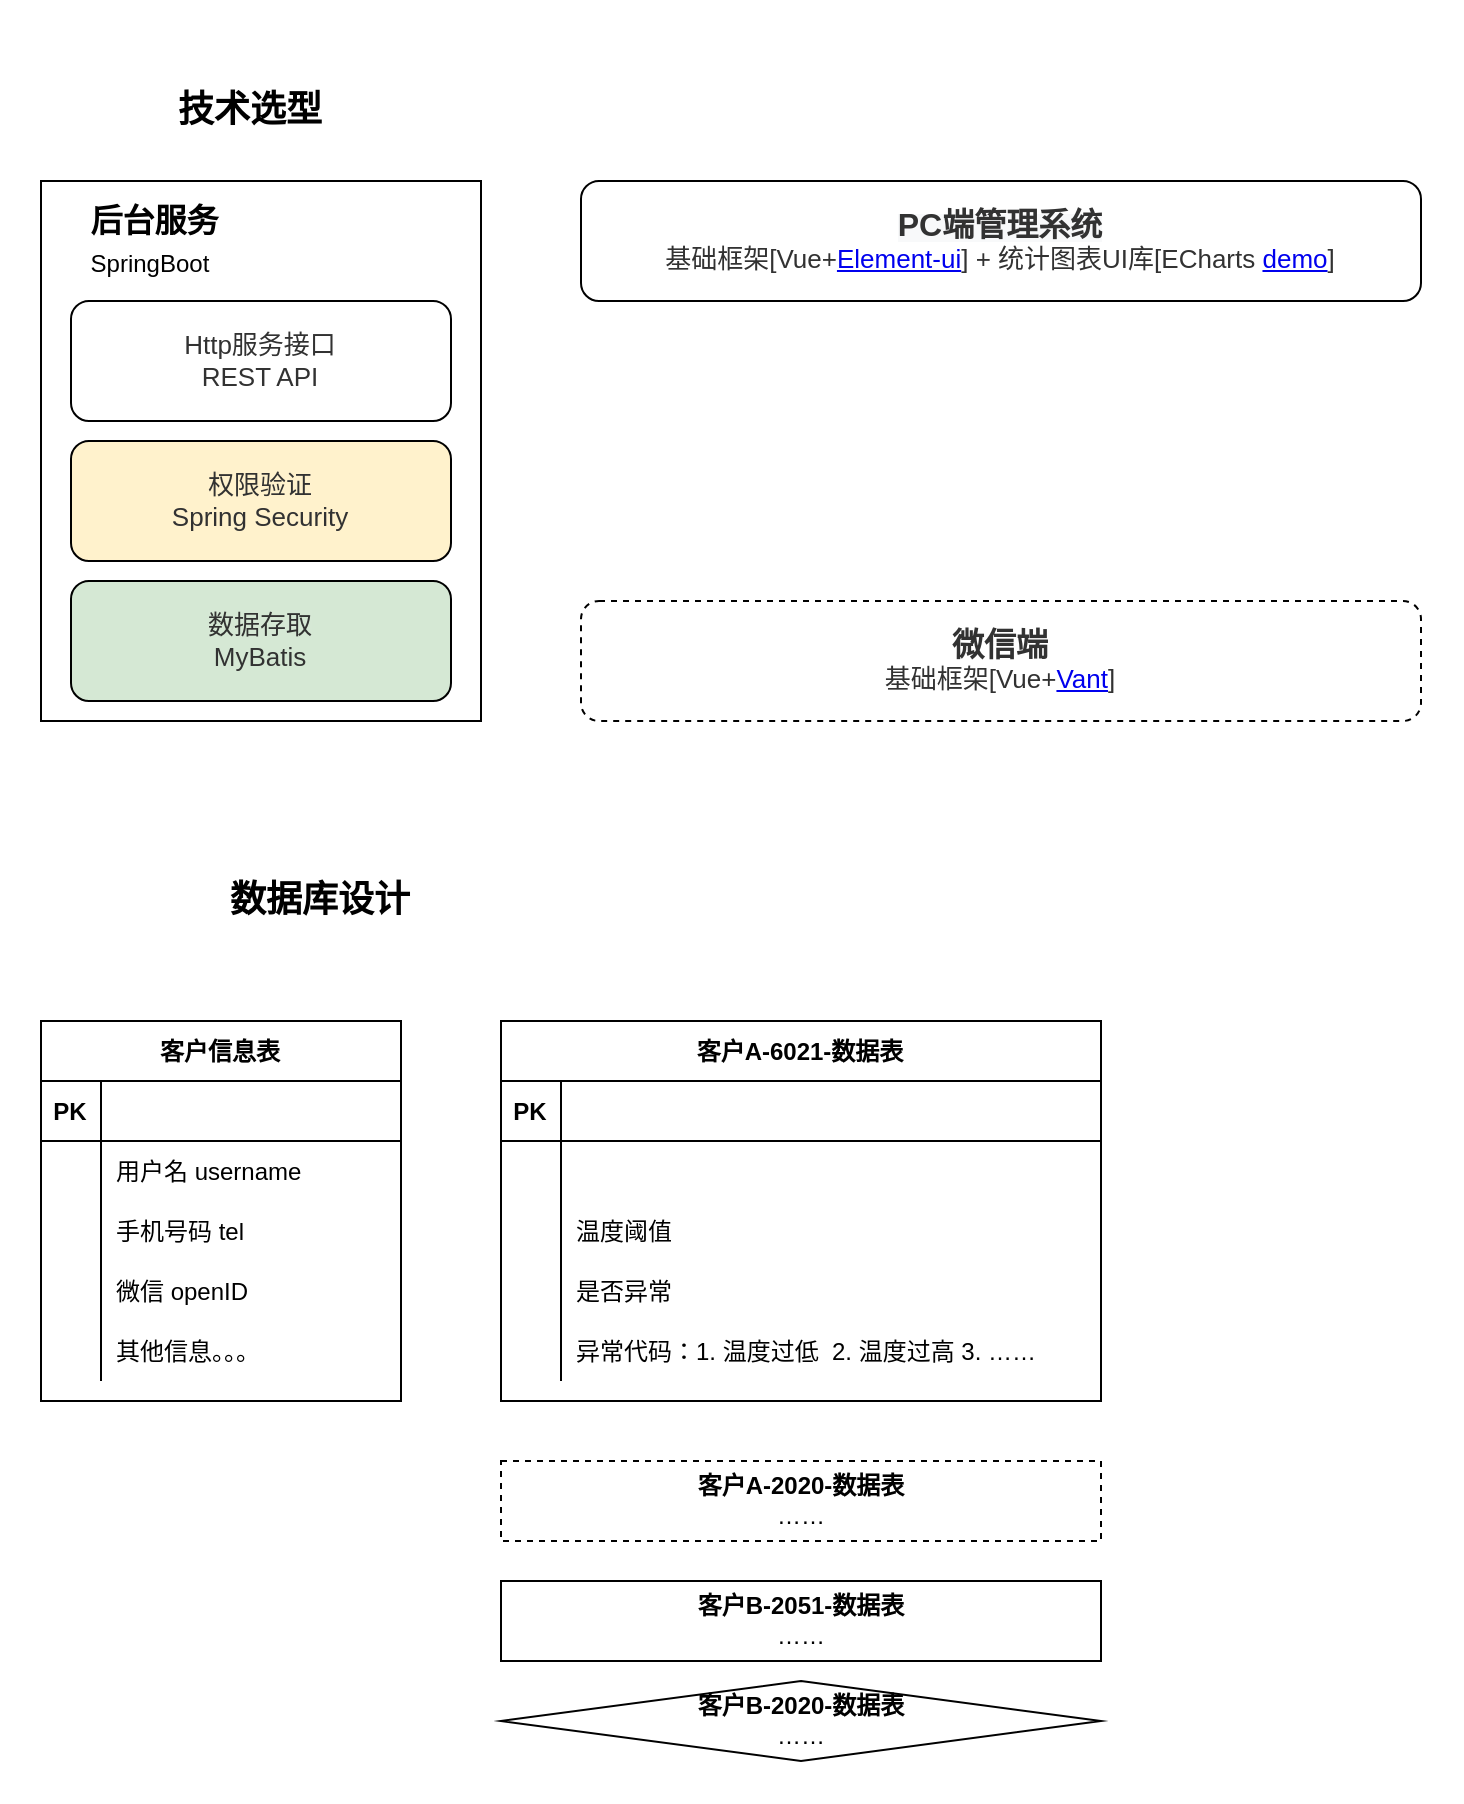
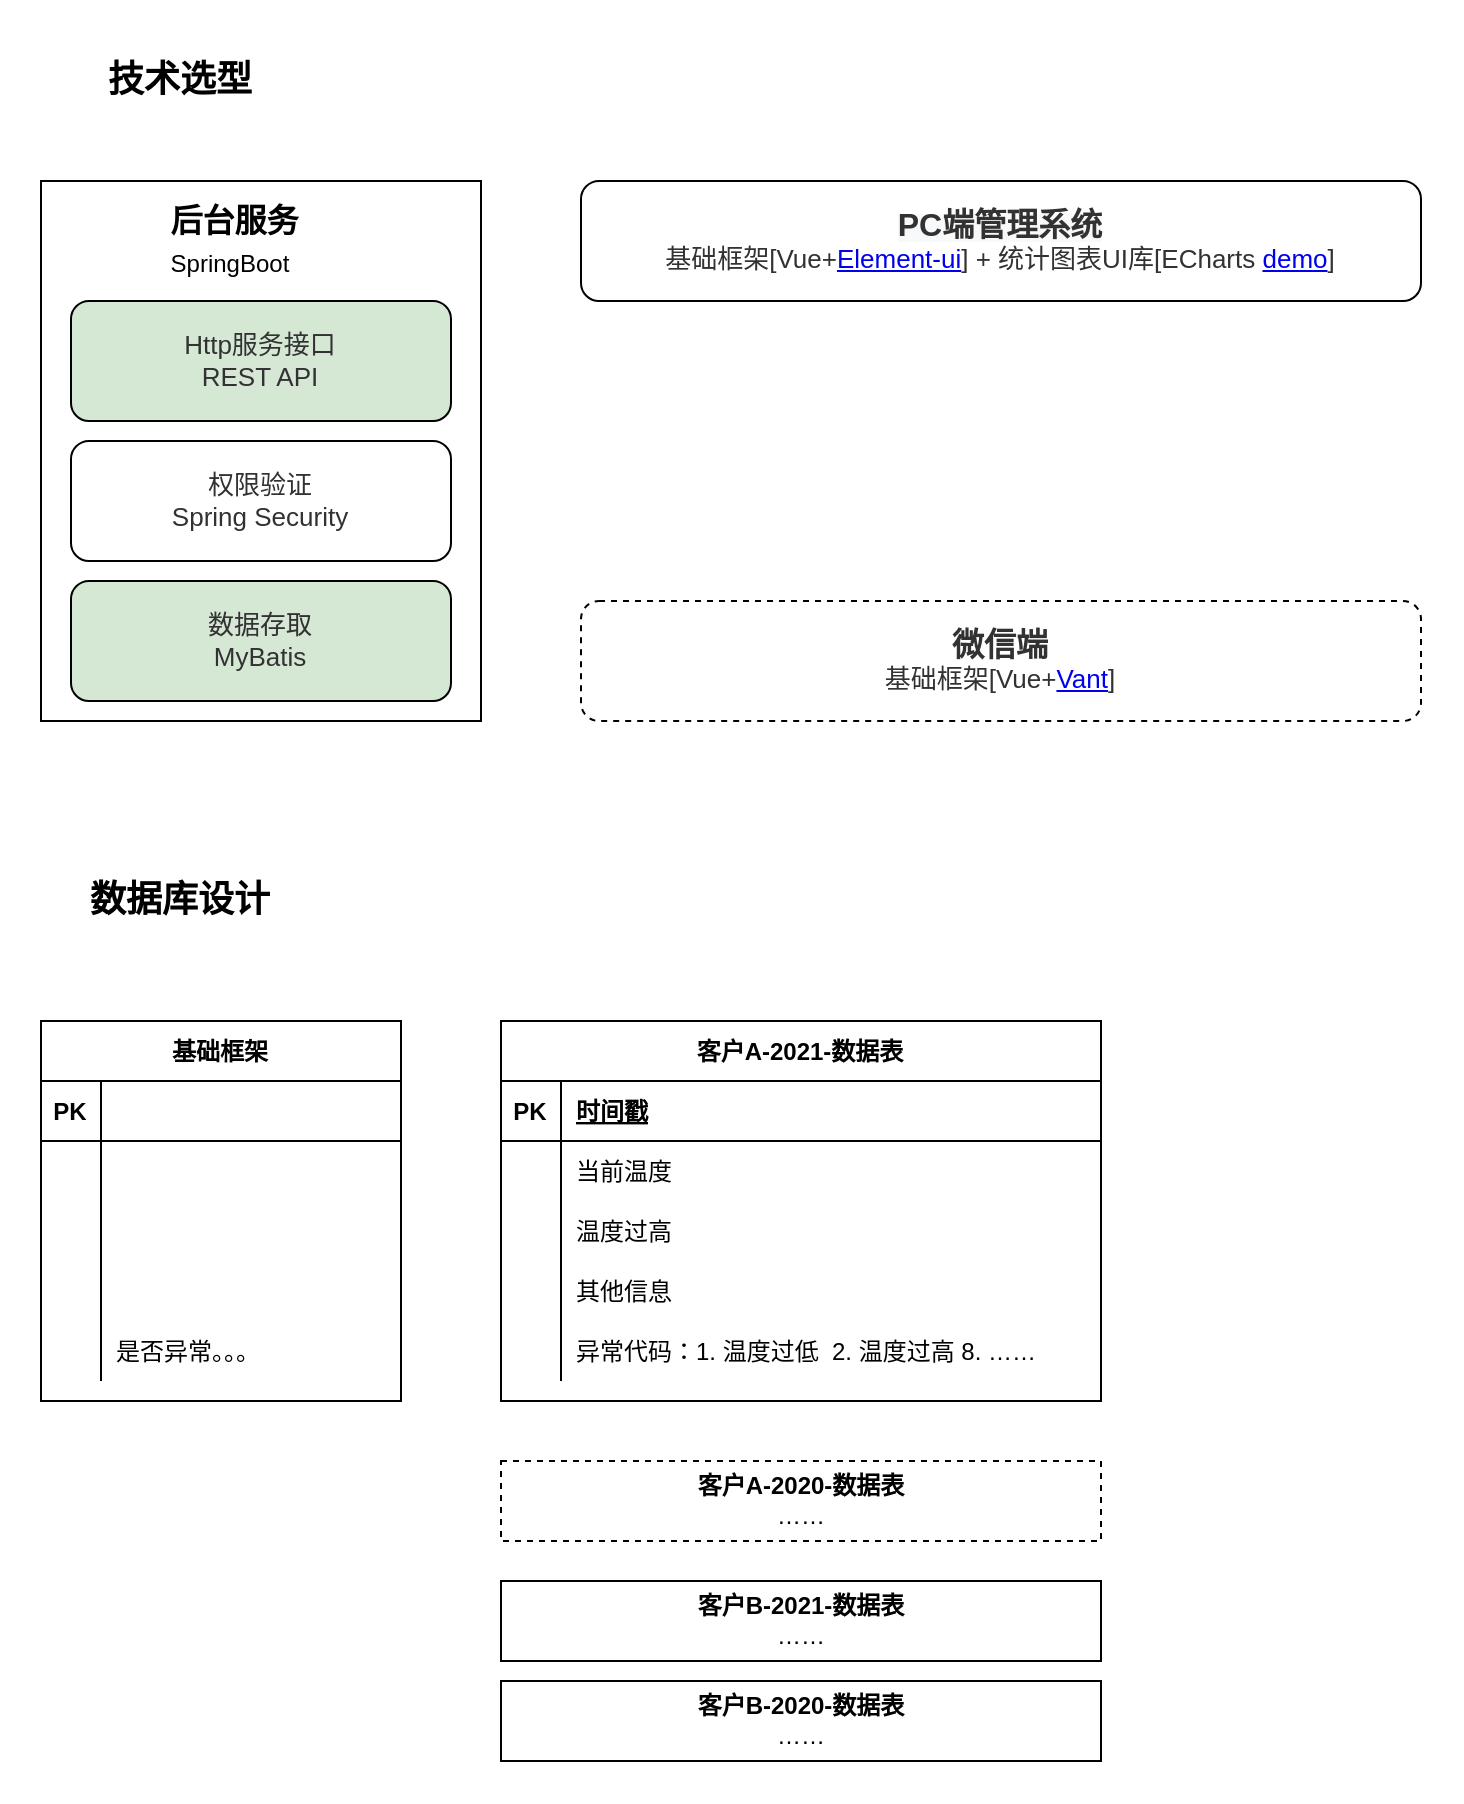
(251, 111) -> (181, 81)
(151, 241) -> (231, 241)
(261, 361) -> (261, 361)
(261, 501) -> (261, 501)
(321, 901) -> (181, 901)
(220, 1052) -> (220, 1052)
(800, 1052) -> (800, 1052)
none -> (831, 1111)
(251, 1171) -> none
none -> (831, 1171)
(251, 1231) -> none
(624, 1232) -> (624, 1232)
(251, 1291) -> none
(624, 1292) -> (624, 1292)
(200, 1352) -> (200, 1352)
(801, 1352) -> (801, 1352)
(802, 1621) -> (802, 1621)
(801, 1721) -> (801, 1721)
